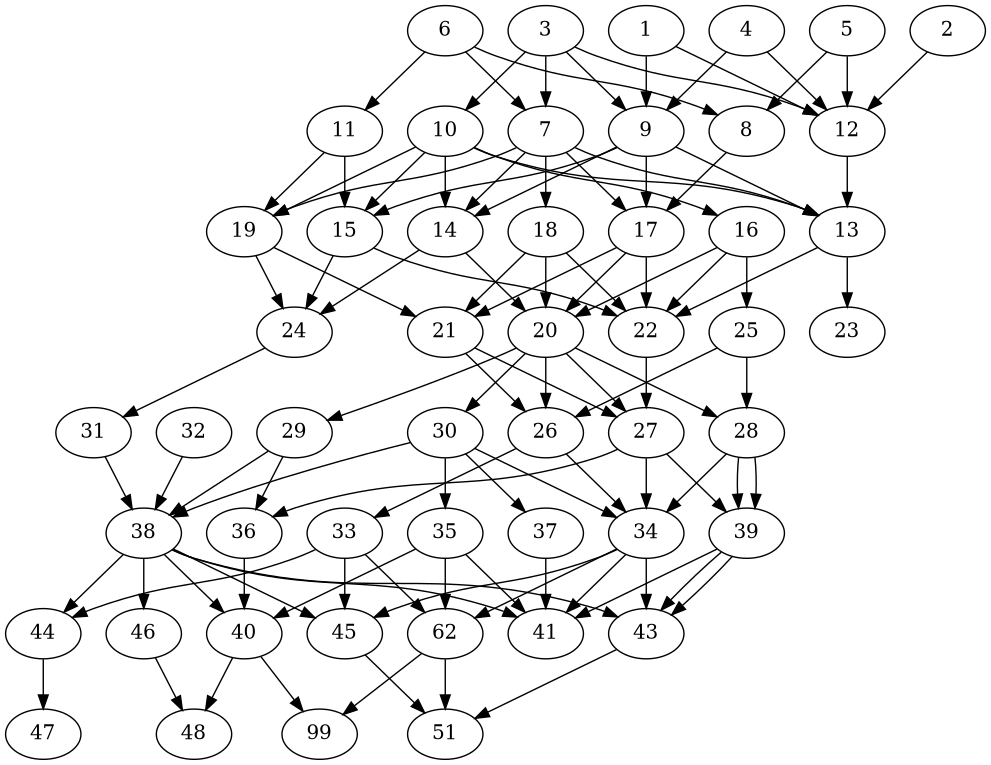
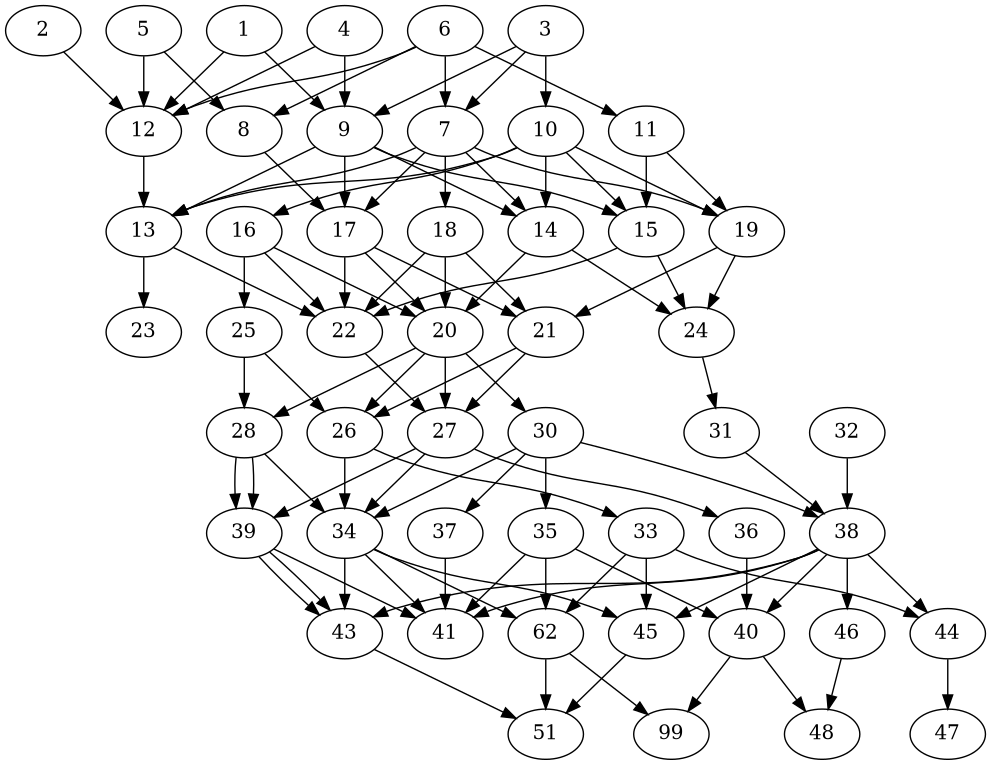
(684, 79) -> (307, 79)
(295, 433) -> none
